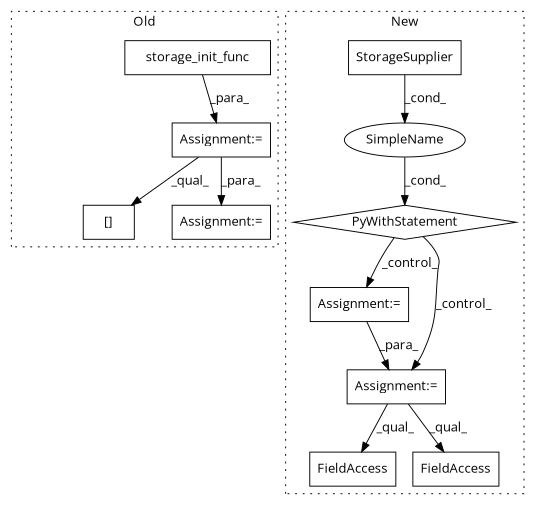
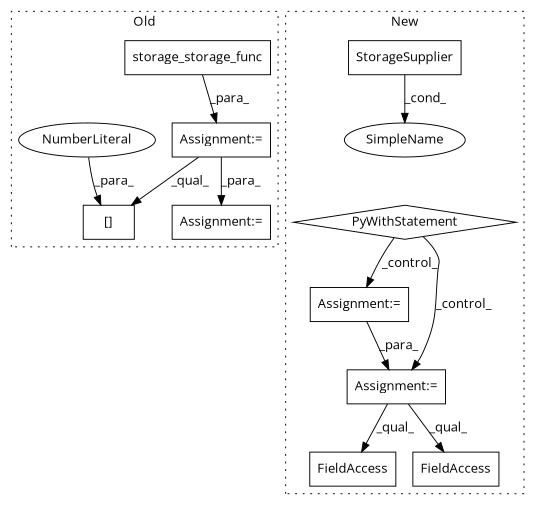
(198, 58) -> (198, 58)
none -> (87, 140)
(405, 176) -> none
